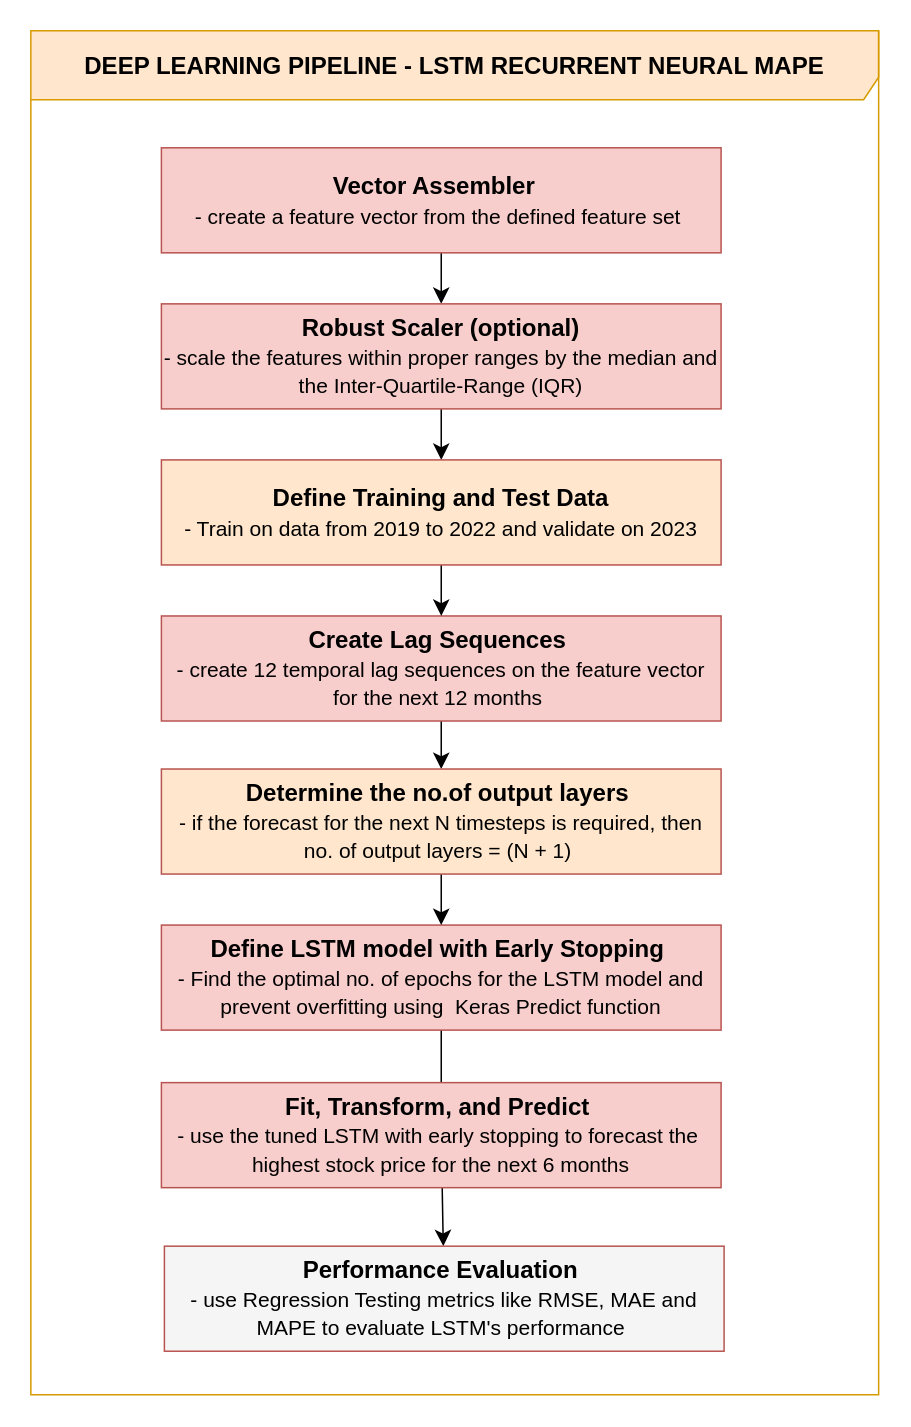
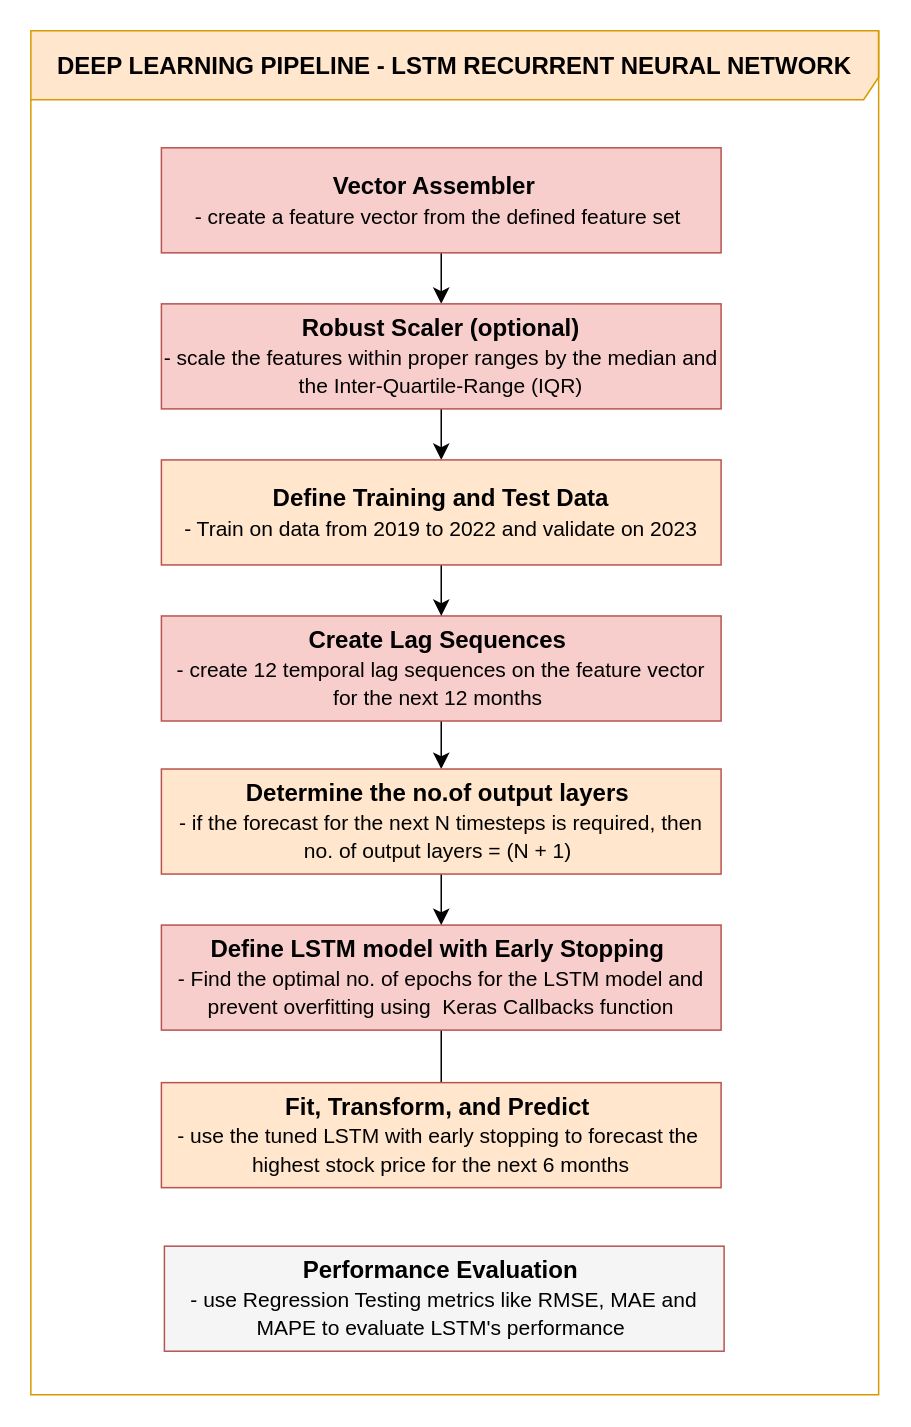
(455, 65) -> (455, 65)
(441, 977) -> (441, 977)
(441, 1135) -> (441, 1135)
(442, 1210) -> none
